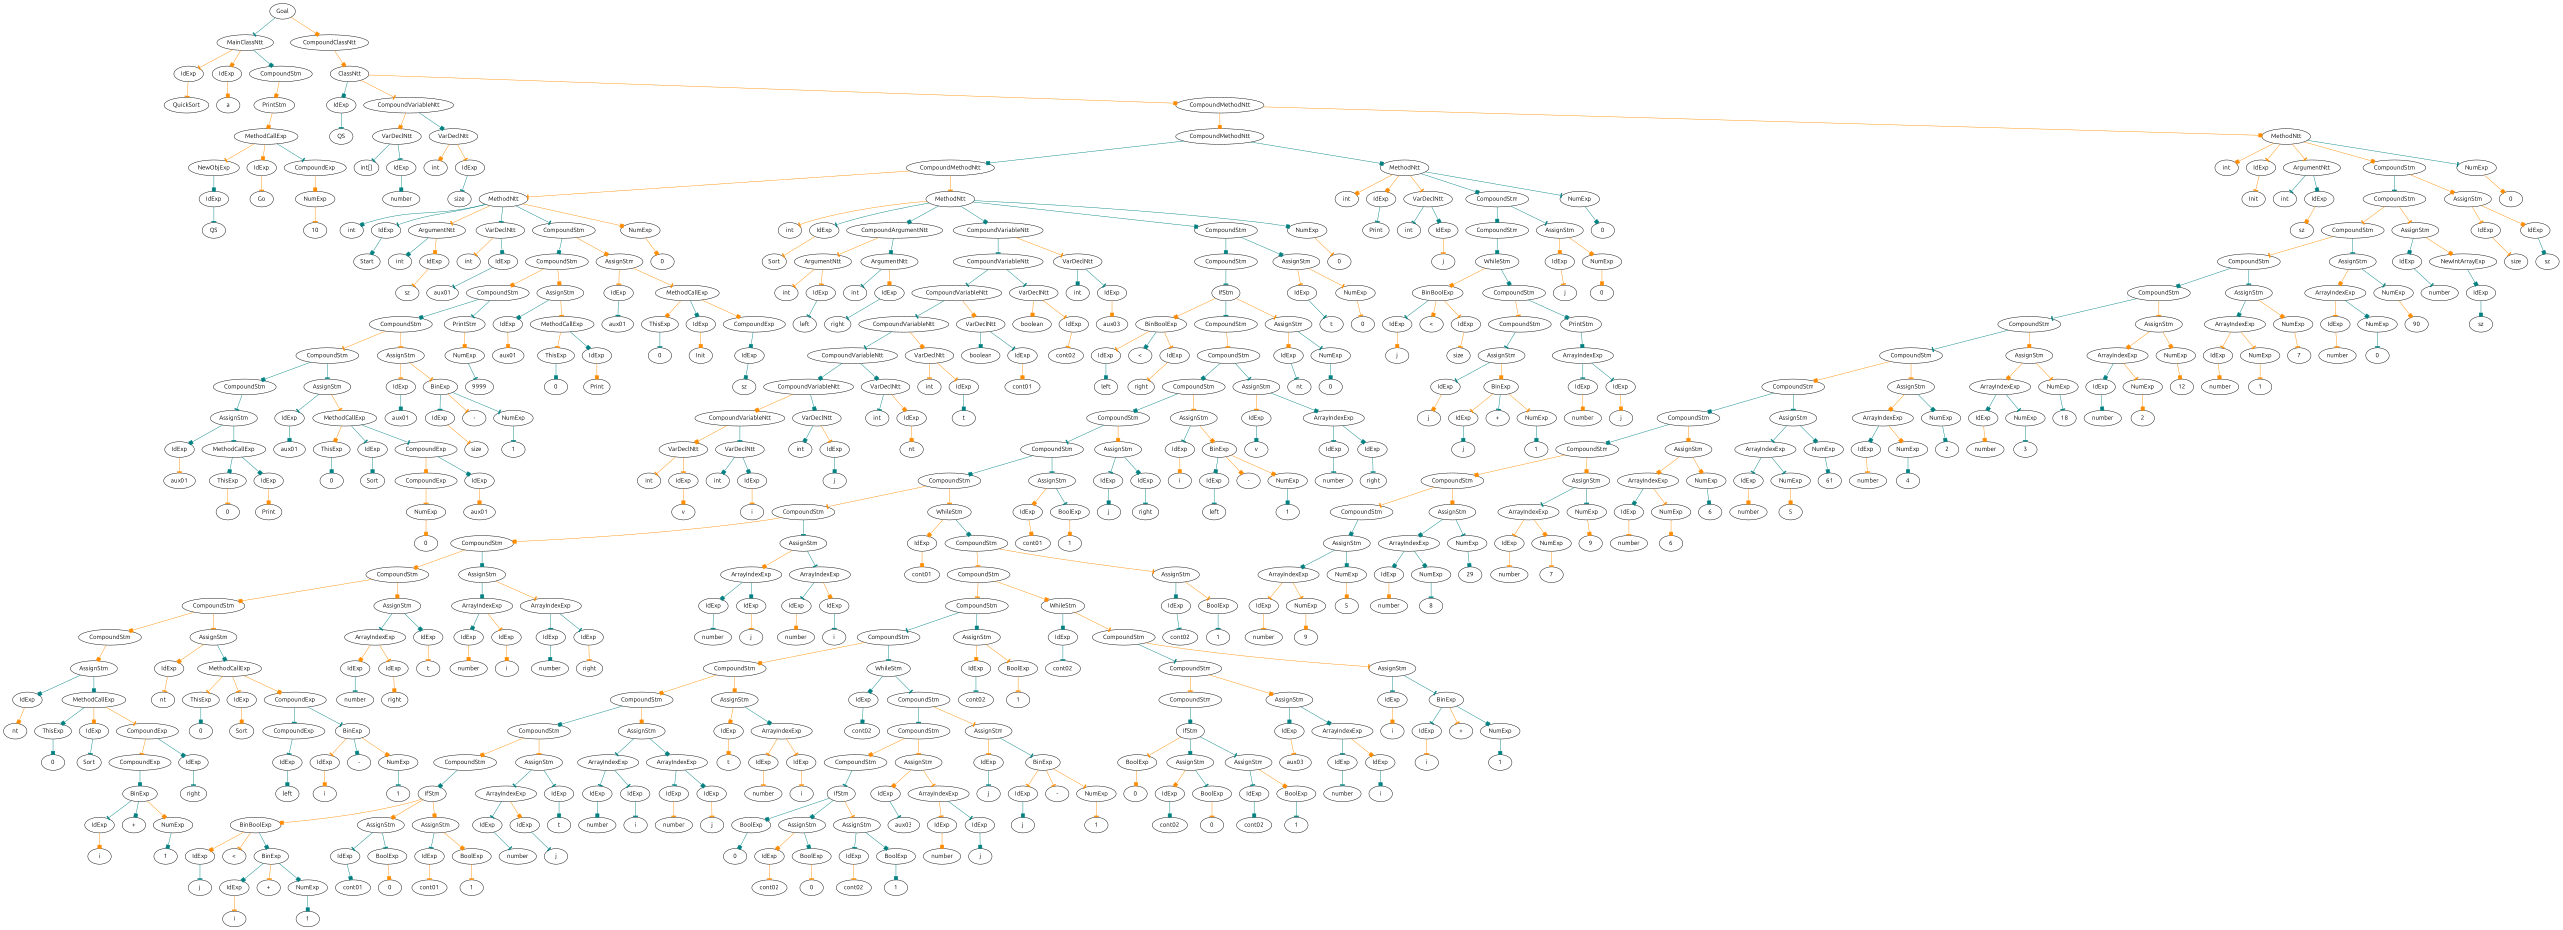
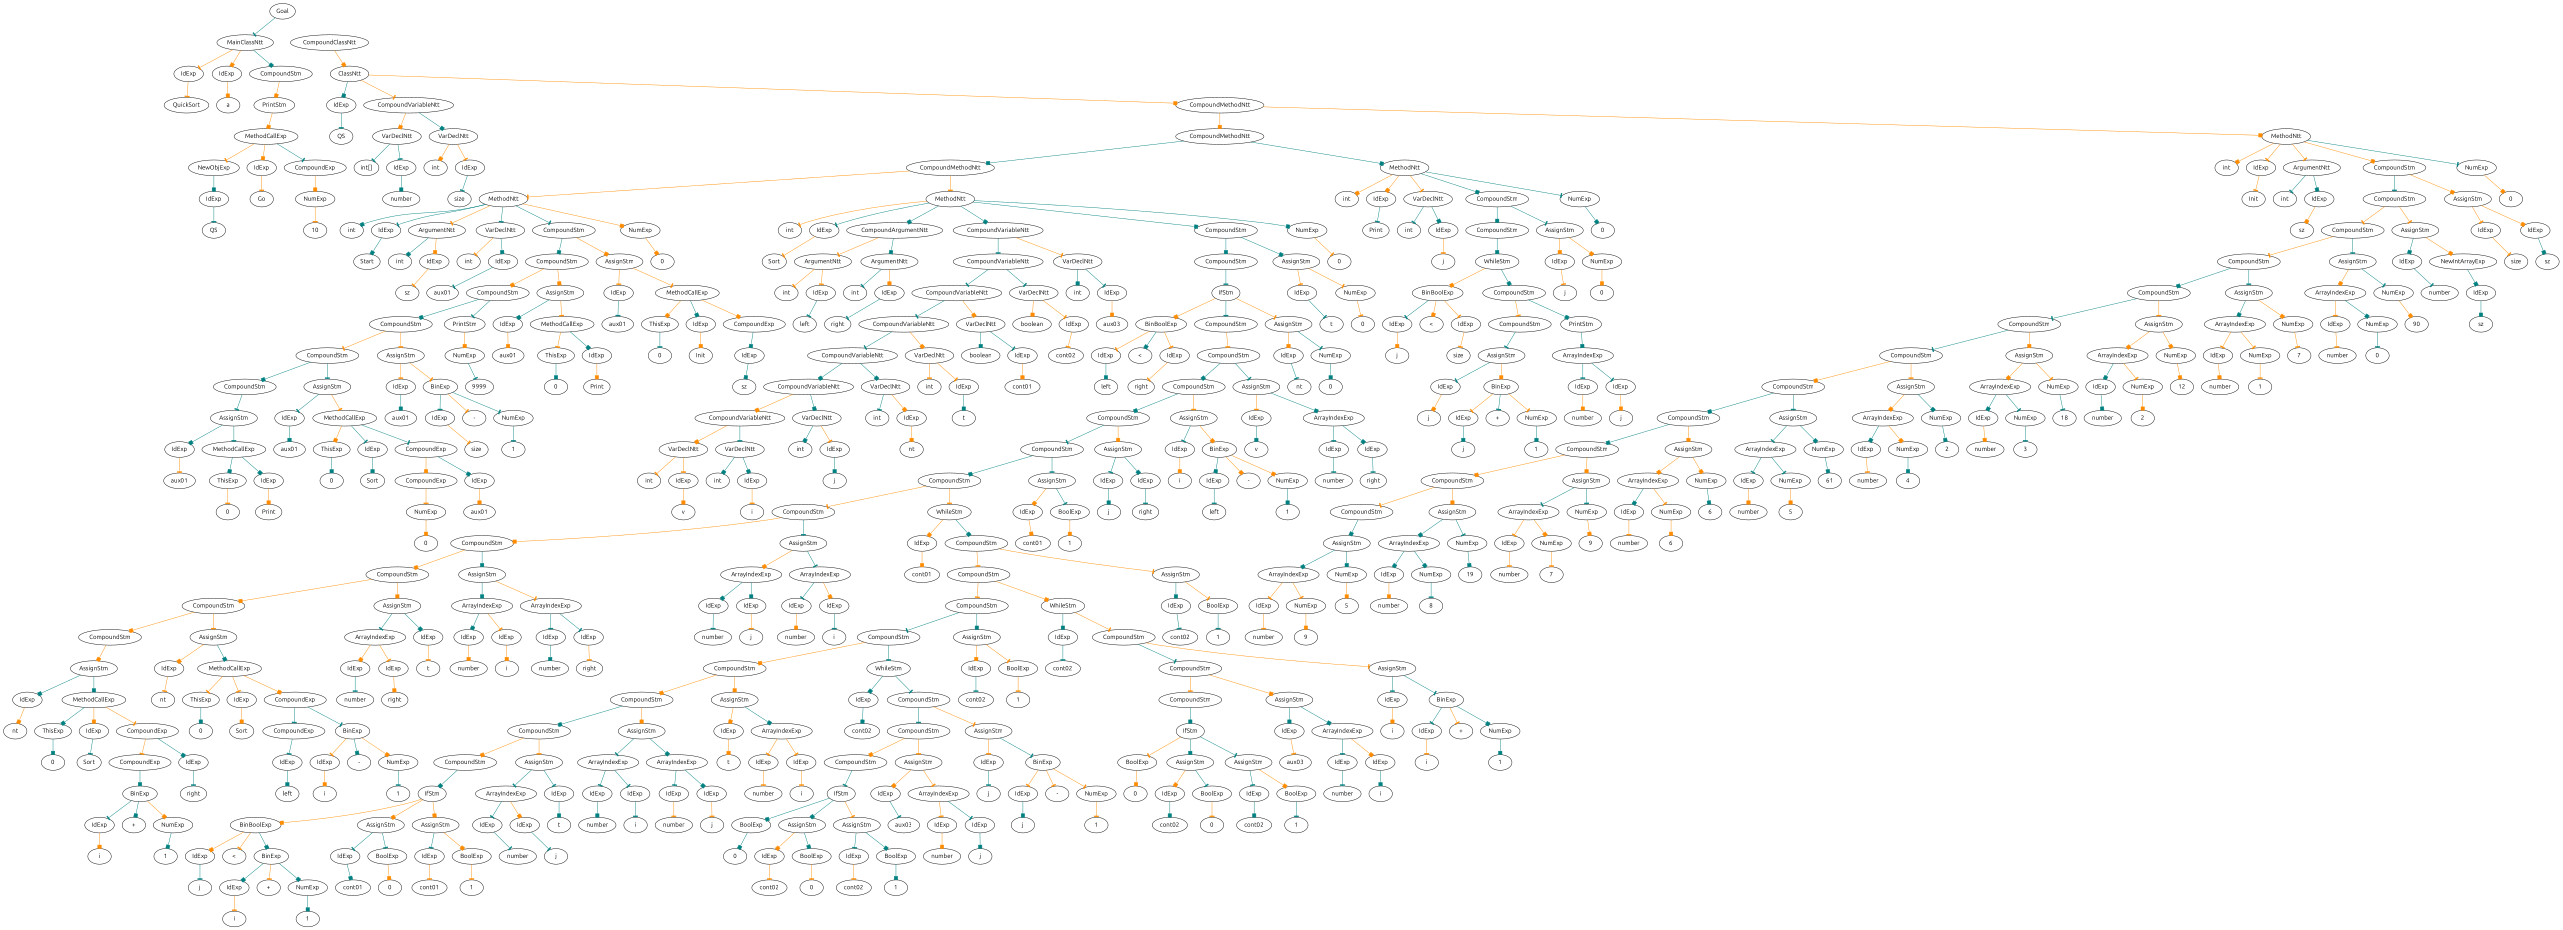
(303, 25) -> none
(1470, 575) -> (1470, 575)
